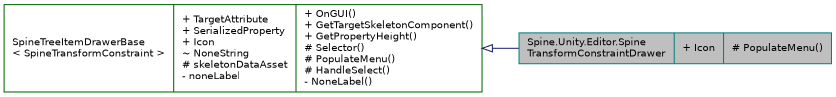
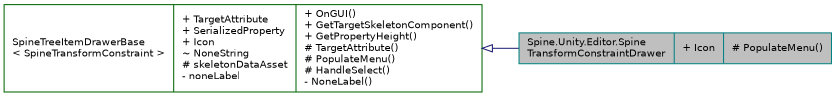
(335, 48) -> (351, 48)
